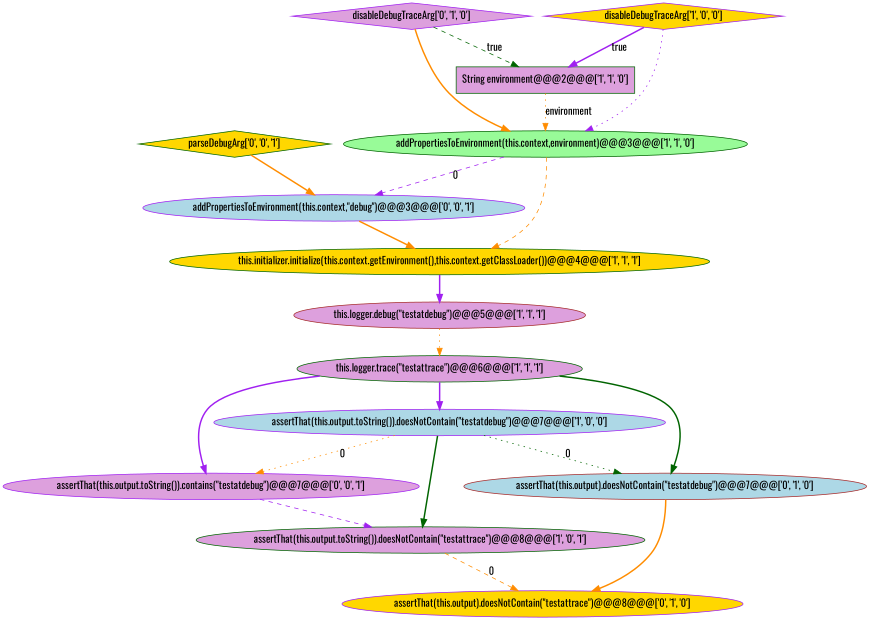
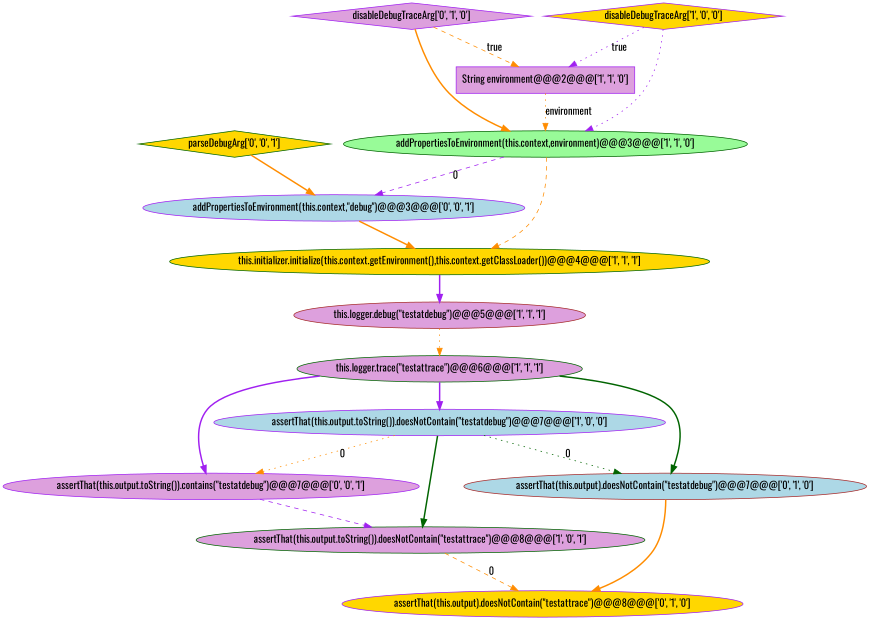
(473, 45) -> (473, 45)
(610, 45) -> (610, 45)
(545, 80) -> (545, 80)
